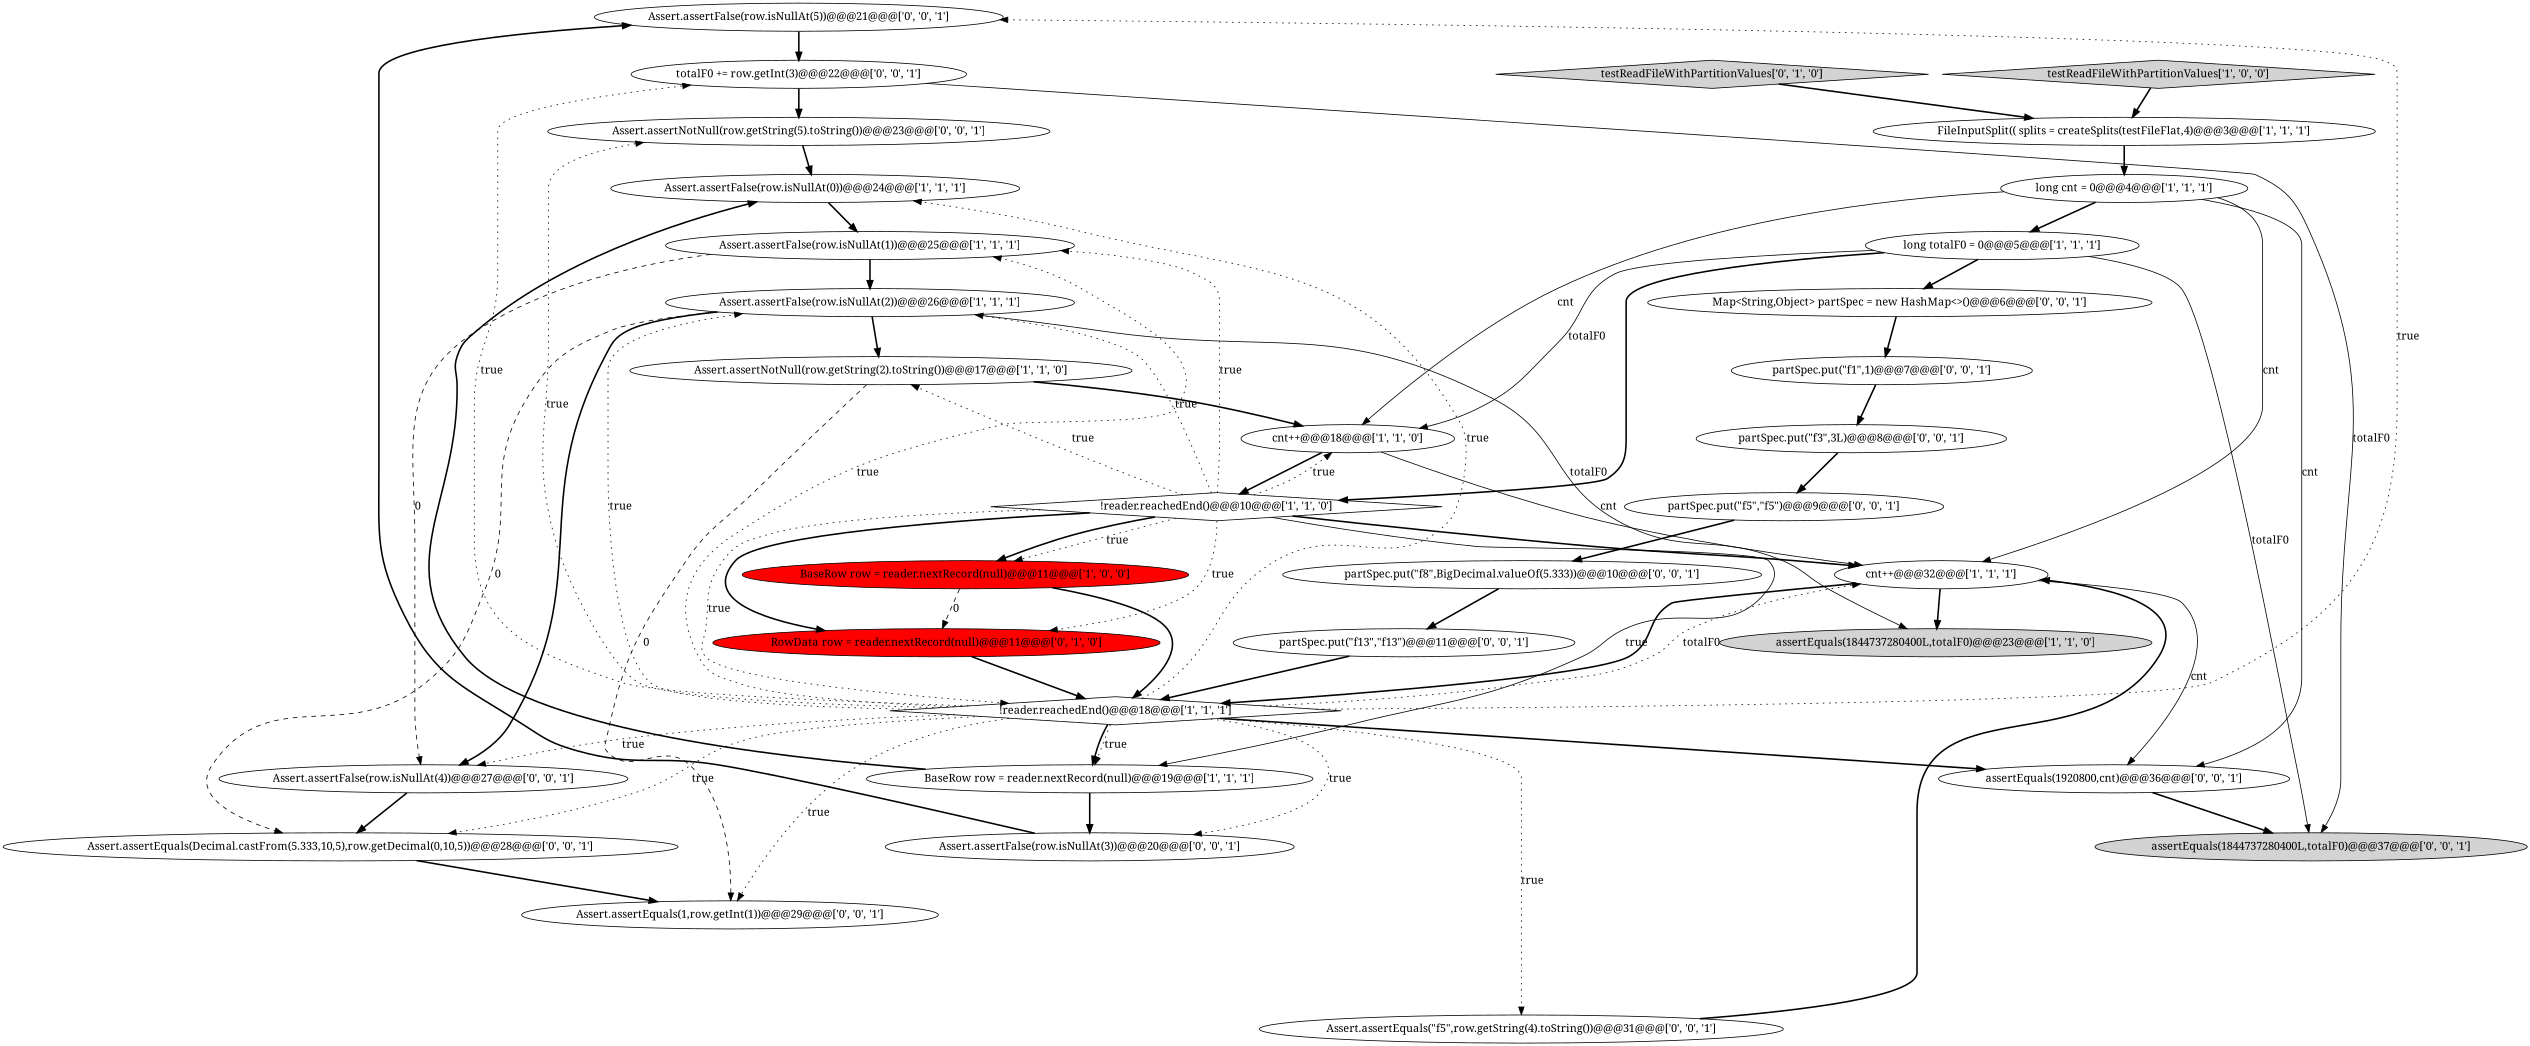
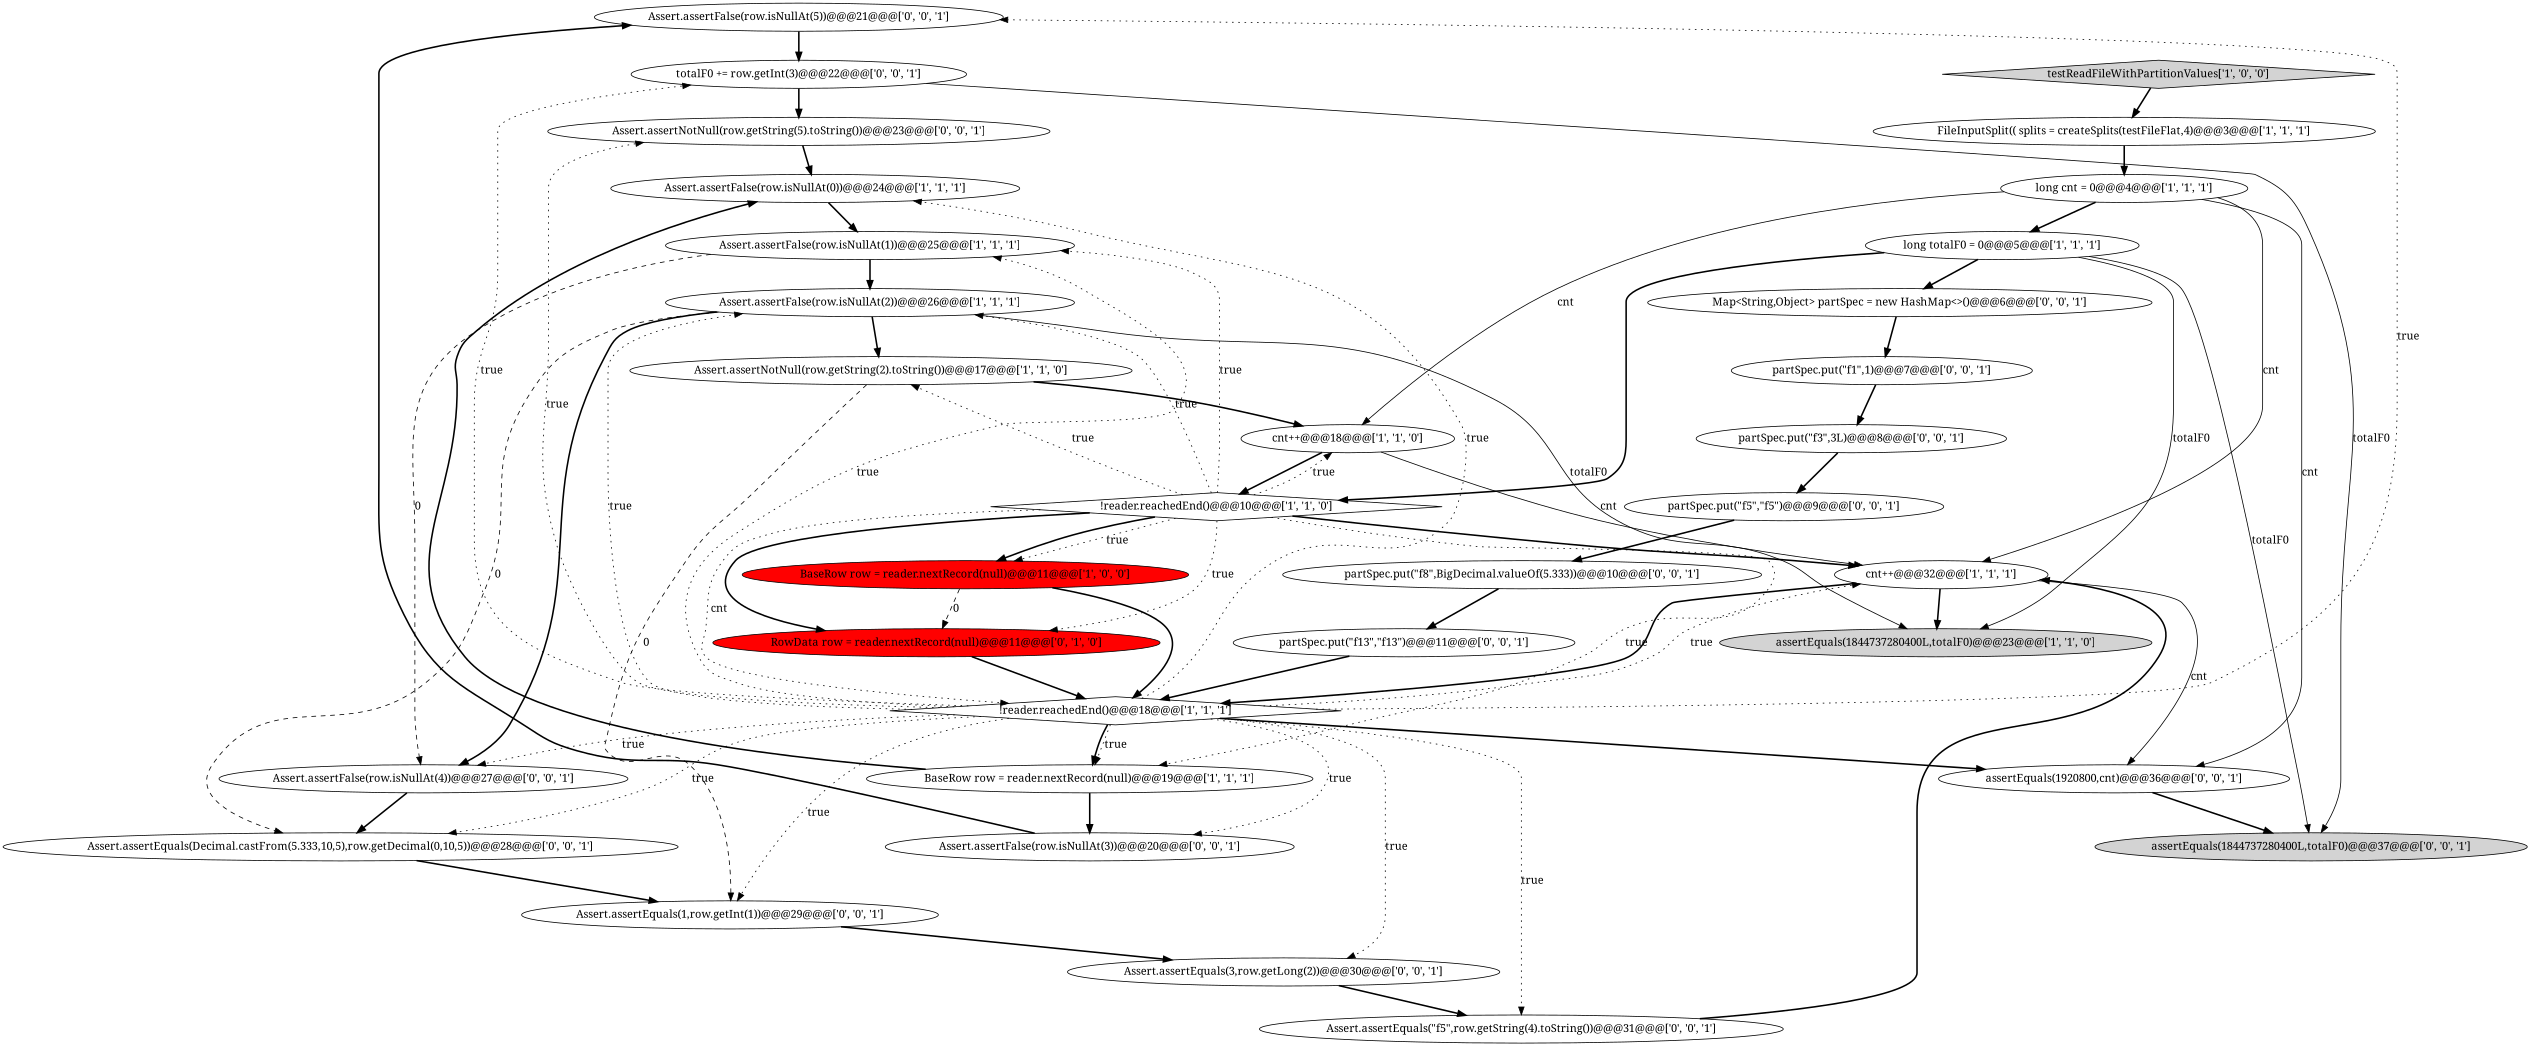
(1712, 74) -> none
(1620, 272) -> (2169, 451)
(719, 609) -> (719, 609)
(1697, 618) -> (1697, 618)
(1702, 643) -> (1702, 643)
none -> (1284, 972)
